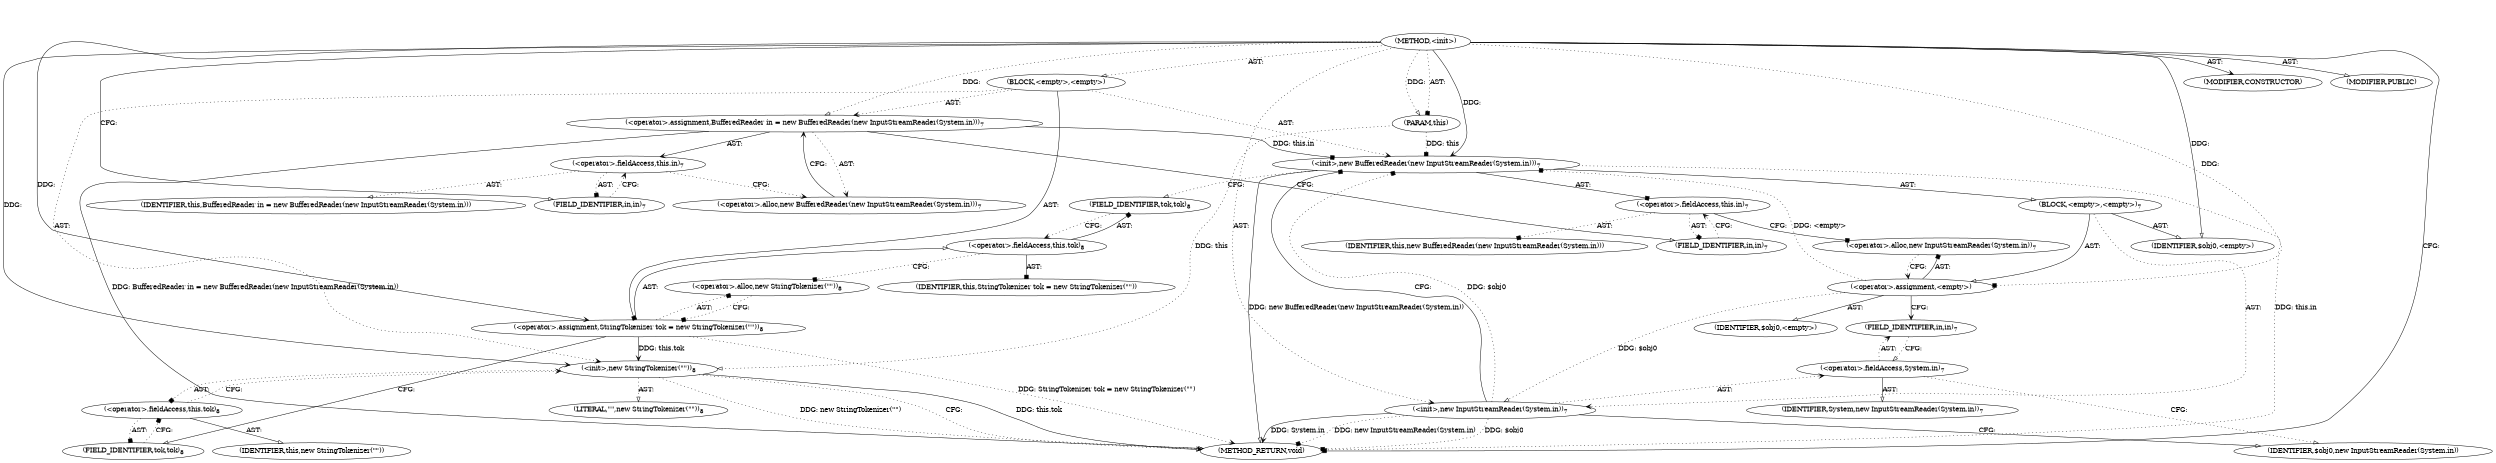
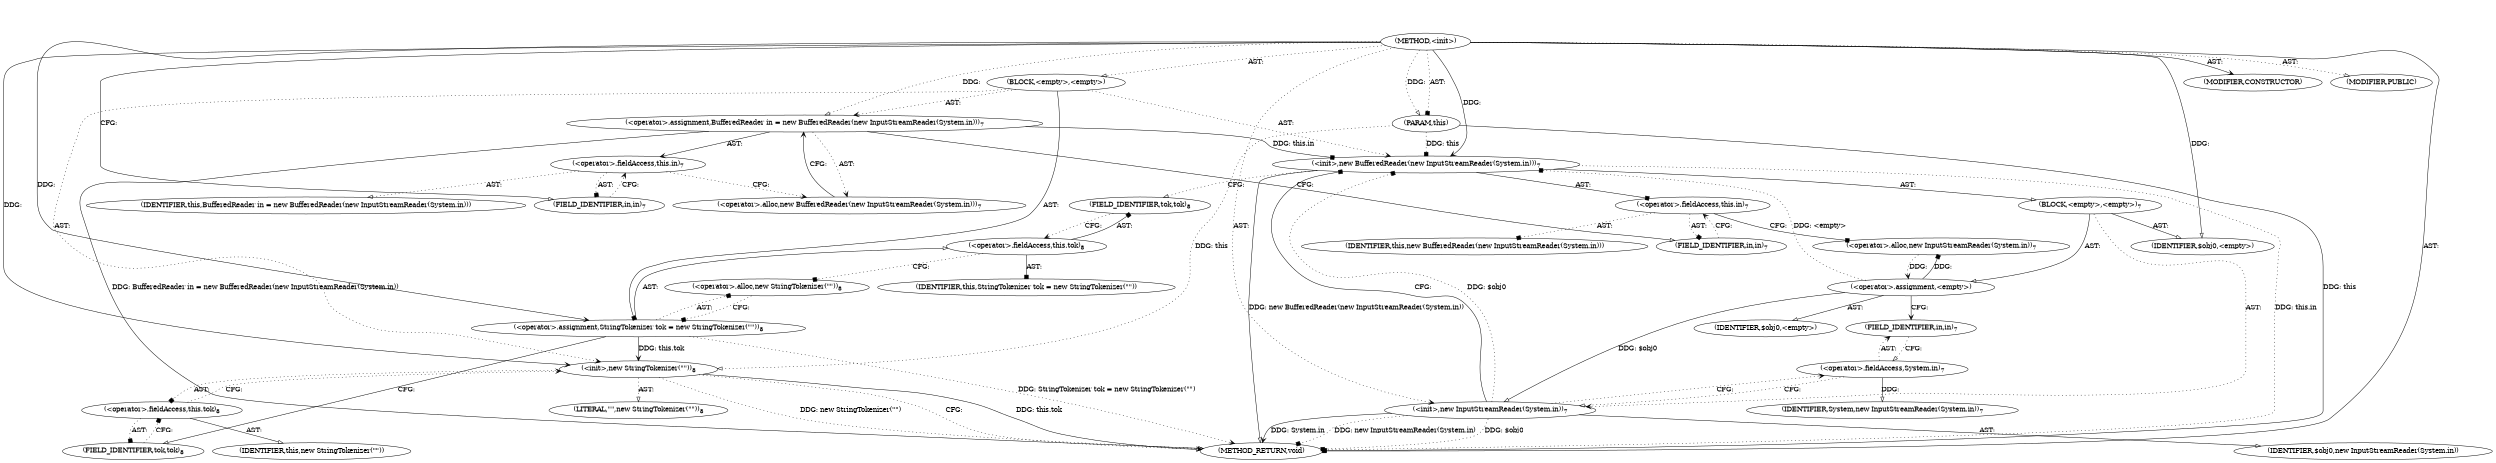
(1908, 47) -> (1908, 47)
(2039, 117) -> none
(2432, 246) -> (2432, 246)
(1919, 267) -> (1919, 267)
(1944, 267) -> (1944, 267)
(1670, 326) -> (1670, 326)
none -> (2323, 388)
(1726, 390) -> (1726, 390)
(1891, 390) -> (1891, 390)
(2119, 410) -> (1715, 395)
(1988, 431) -> (1988, 431)
